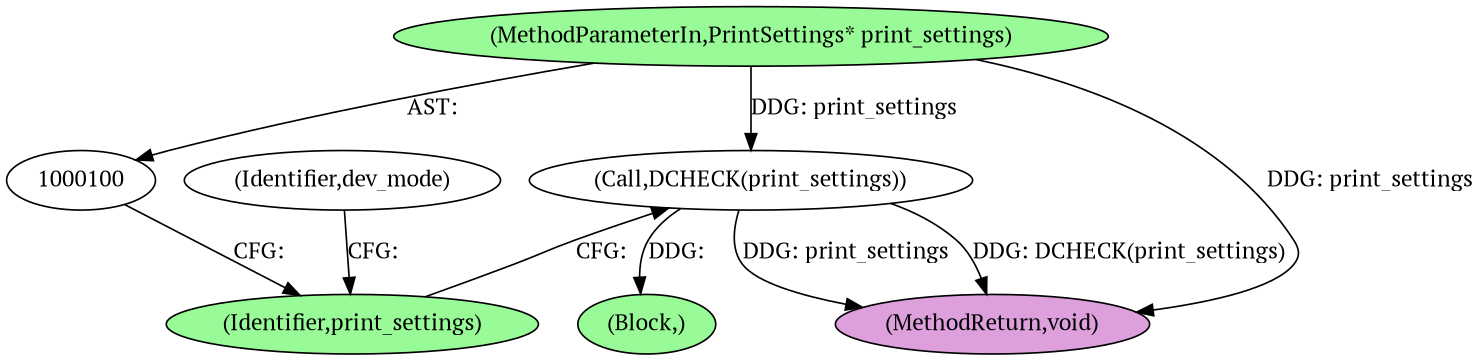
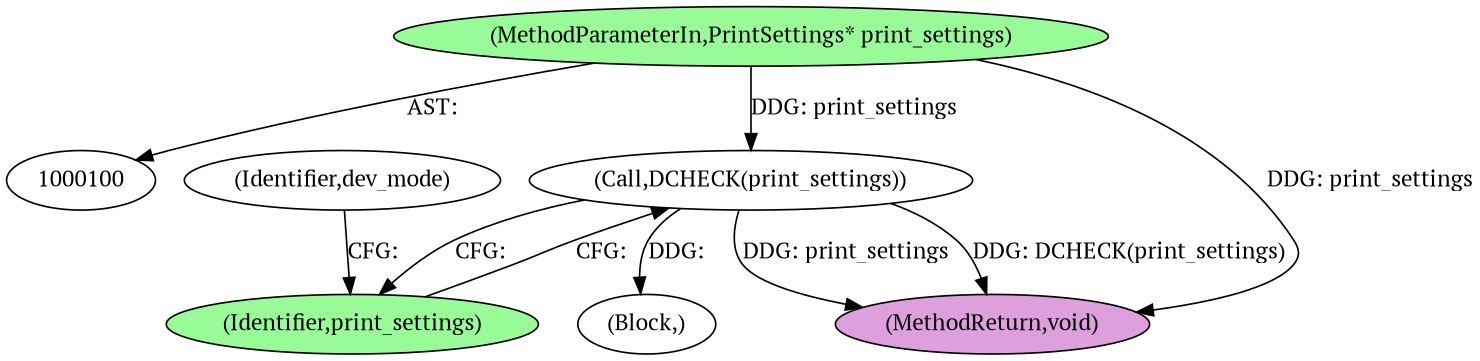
(205, 246) -> (482, 228)
(647, 324) -> (647, 324)
